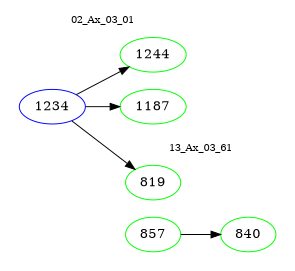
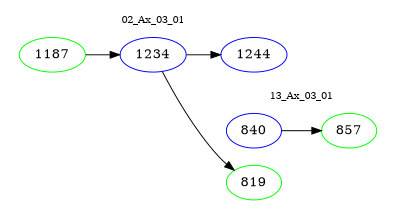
(153, 55) -> (254, 55)
(98, 107) -> (98, 55)
(201, 148) -> (302, 97)
(196, 235) -> (297, 131)
(248, 235) -> (254, 131)
